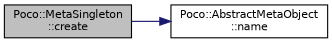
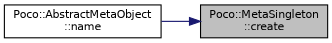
(146, 21) -> (175, 21)
